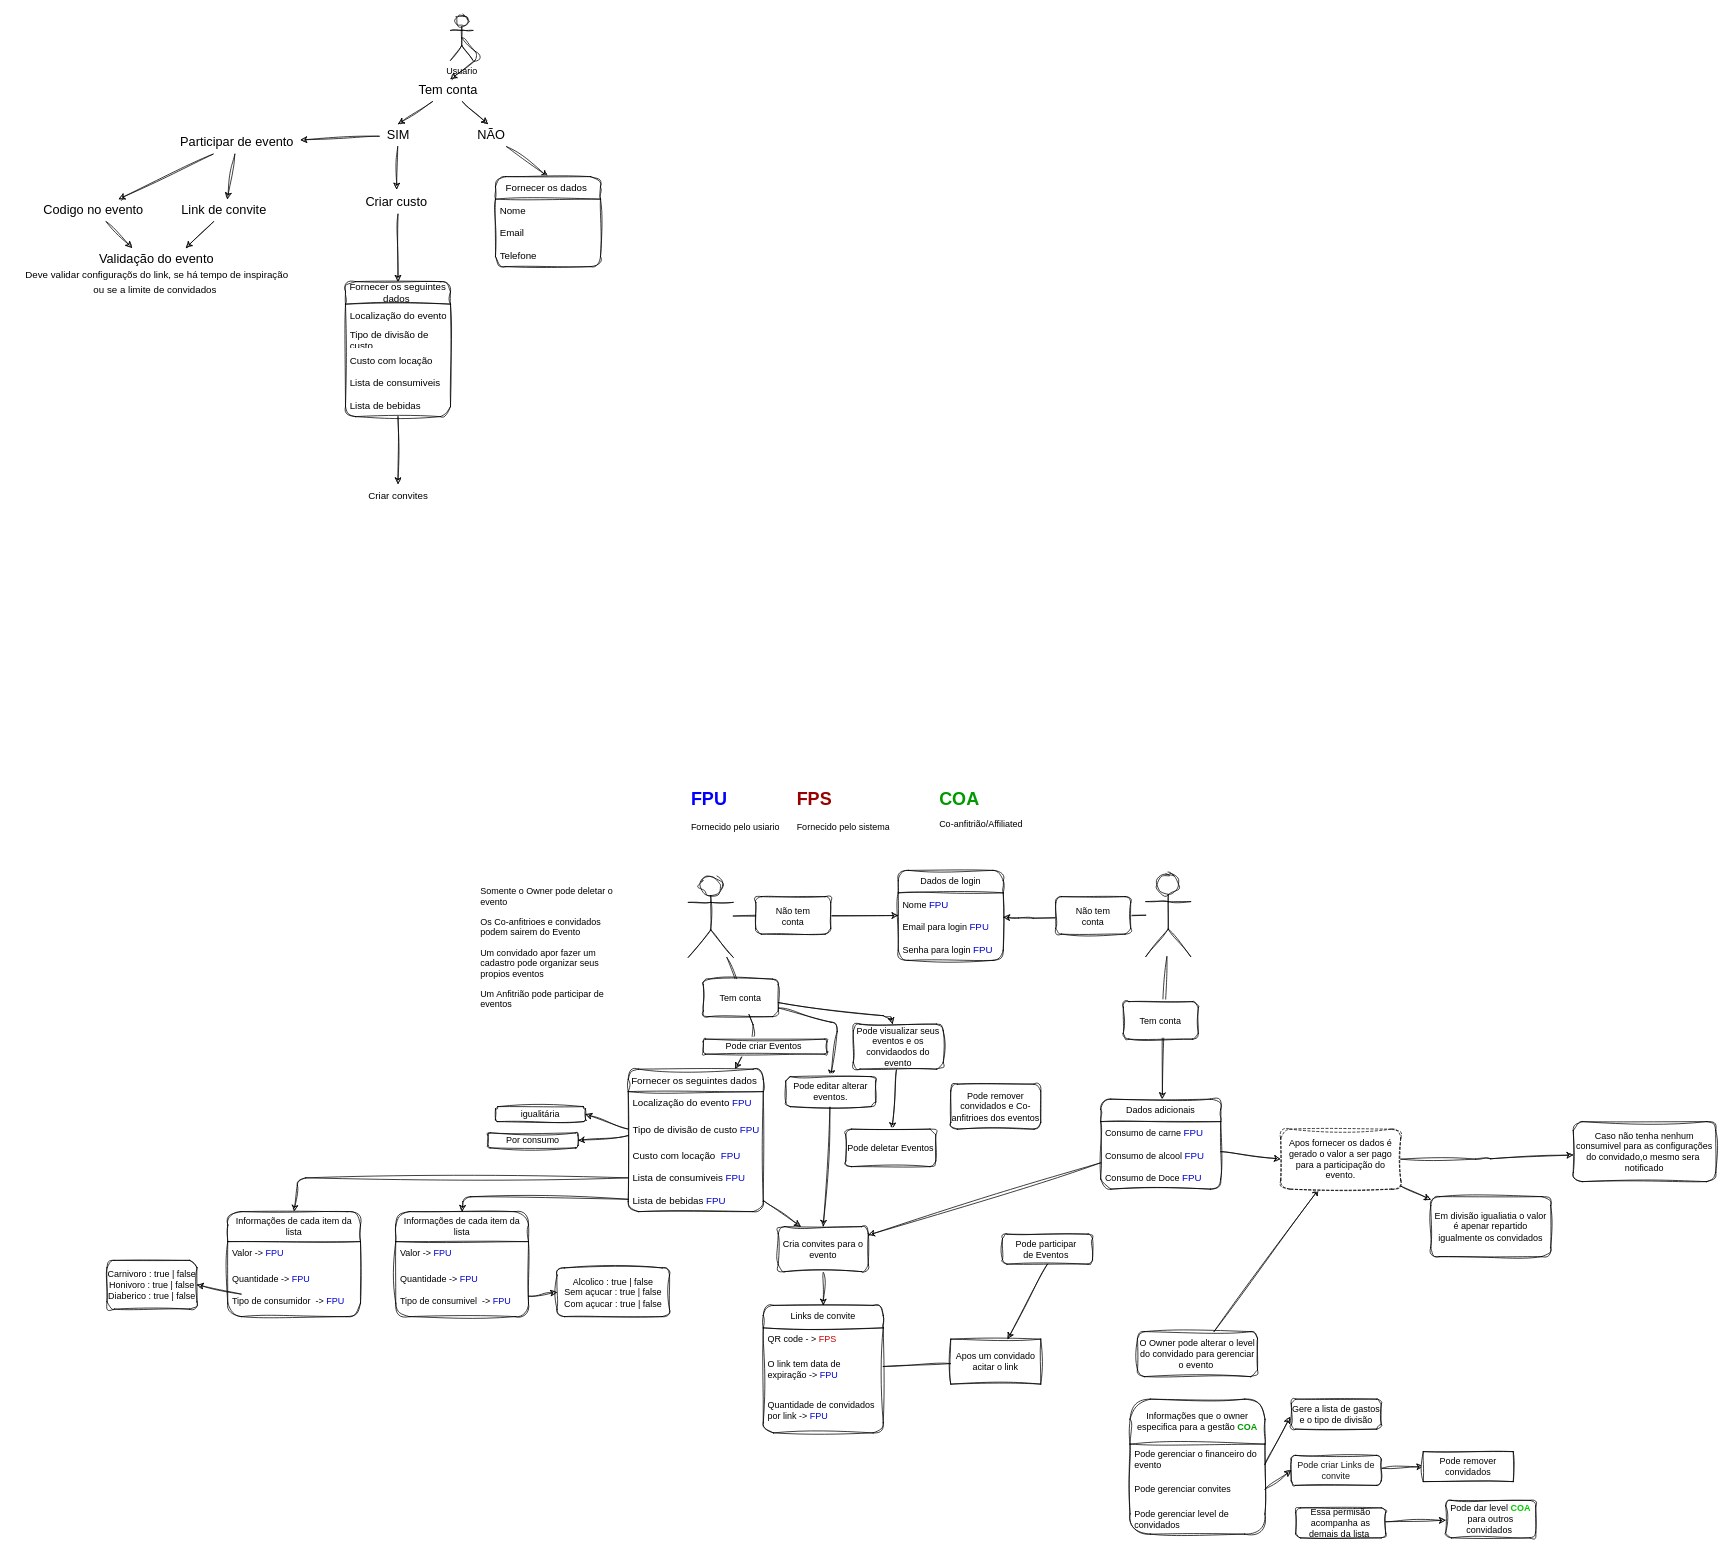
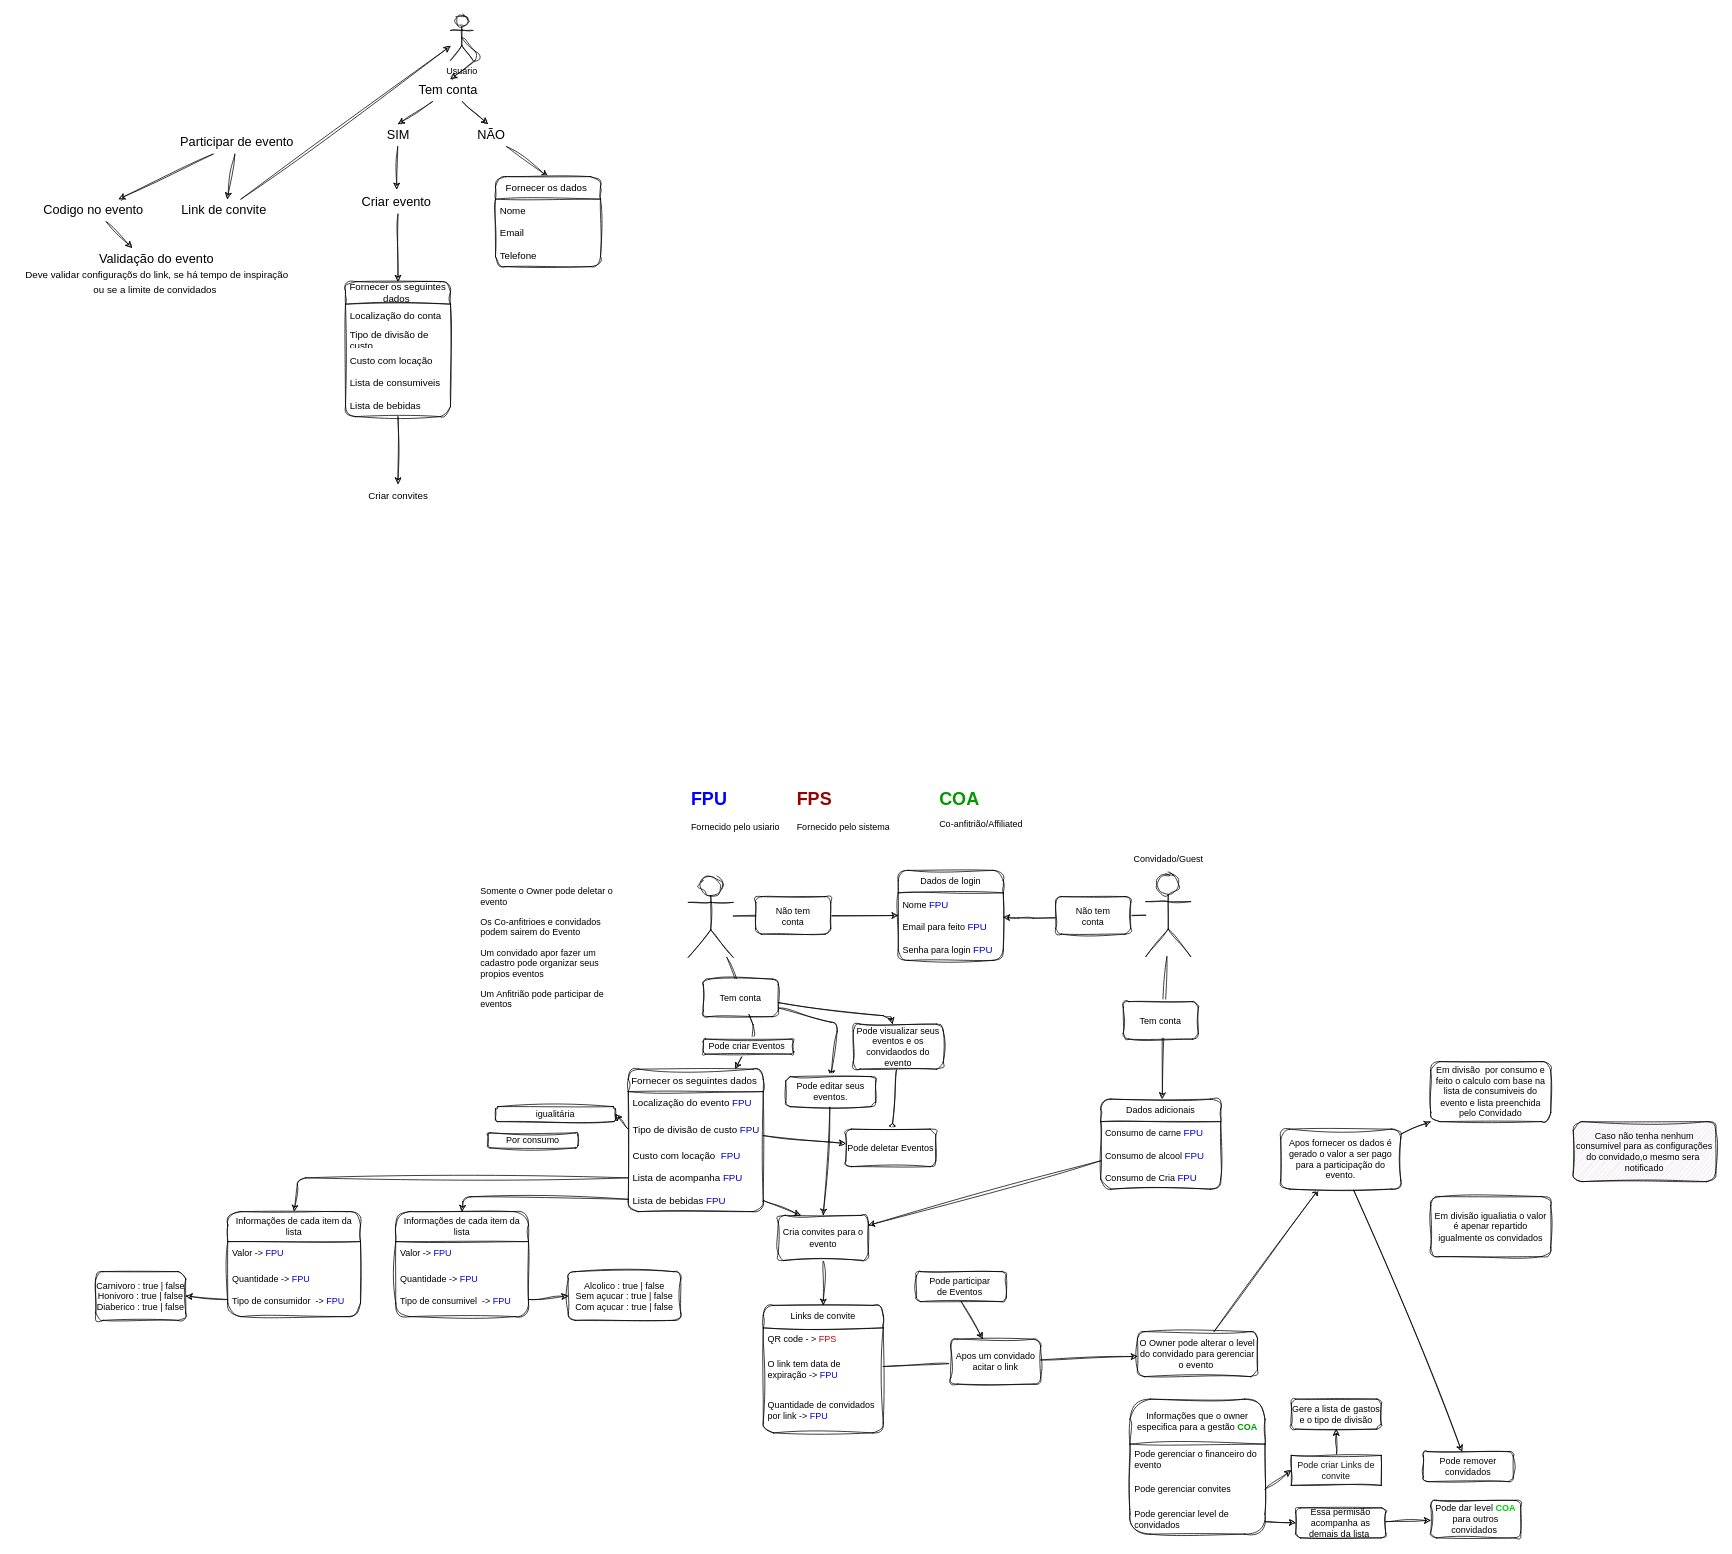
(342, 138) -> none
(398, 203) -> (398, 203)
(202, 233) -> (344, 124)
(399, 315) -> (399, 315)
none -> (1168, 859)
(946, 927) -> (947, 927)
(765, 1047) -> (748, 1047)
(831, 1092) -> (831, 1092)
none -> (1491, 1092)
(996, 1107) -> none
(540, 1114) -> (555, 1114)
(893, 1122) -> (893, 1122)
none -> (1414, 1129)
(606, 1138) -> (802, 1139)
(1644, 1152) -> (1644, 1152)
(1248, 1155) -> none
(1341, 1159) -> (1341, 1159)
(1485, 1159) -> none
(692, 1178) -> (689, 1178)
(1151, 1178) -> (1149, 1178)
(1413, 1192) -> (1407, 1320)
(823, 1249) -> (823, 1238)
(1047, 1249) -> (961, 1287)
(152, 1285) -> (141, 1296)
(613, 1292) -> (624, 1296)
none -> (1088, 1358)
(996, 1362) -> (996, 1362)
(1277, 1442) -> none
(1468, 1467) -> (1468, 1467)
(1400, 1468) -> (1336, 1443)
(1336, 1470) -> (1336, 1470)
(1491, 1519) -> (1476, 1519)
none -> (1277, 1522)
